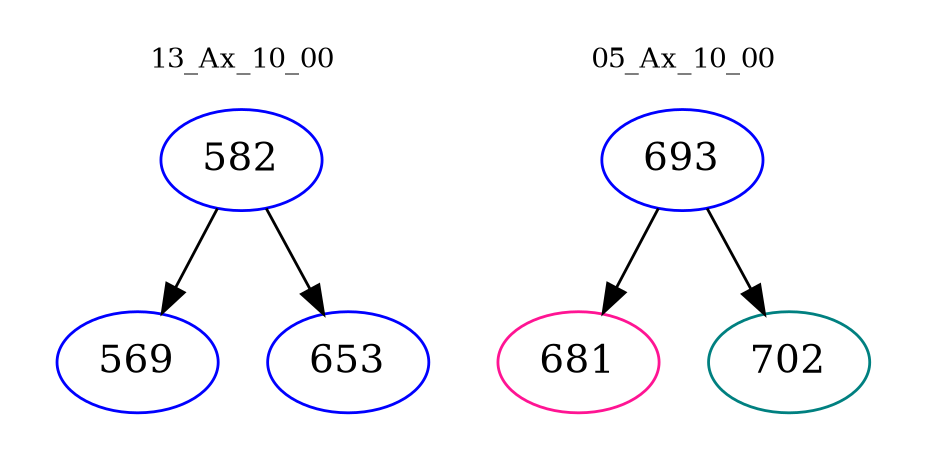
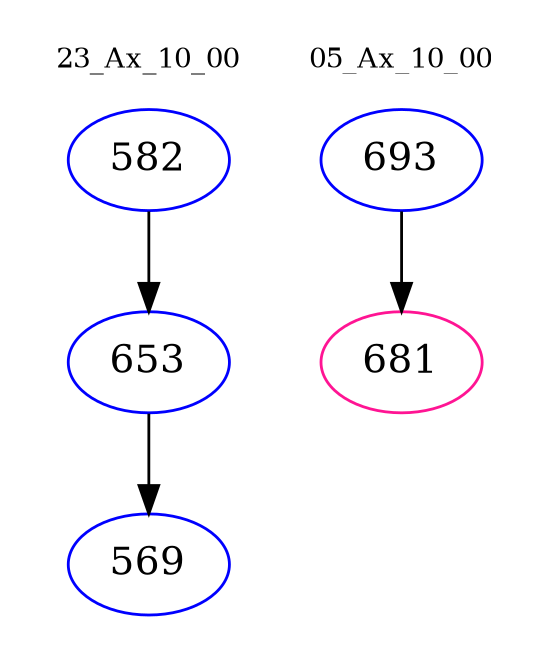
(243, 60) -> (149, 60)
(197, 248) -> (149, 450)
(789, 362) -> none
